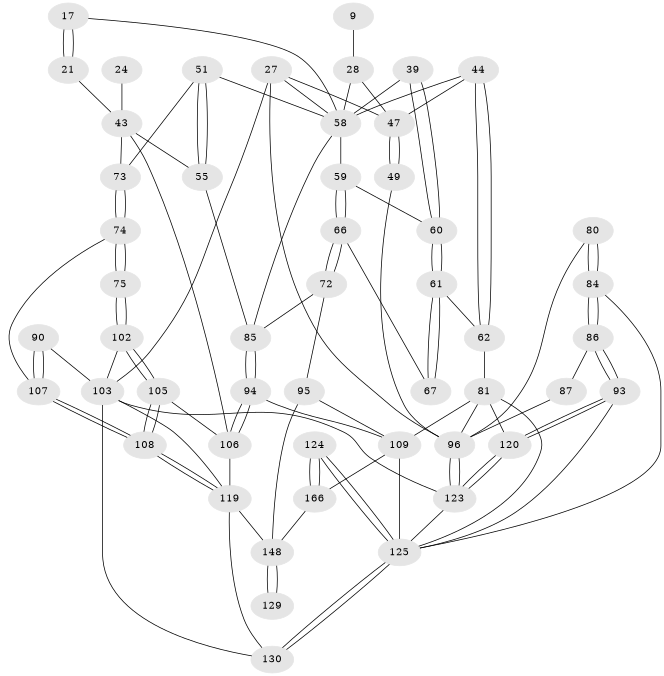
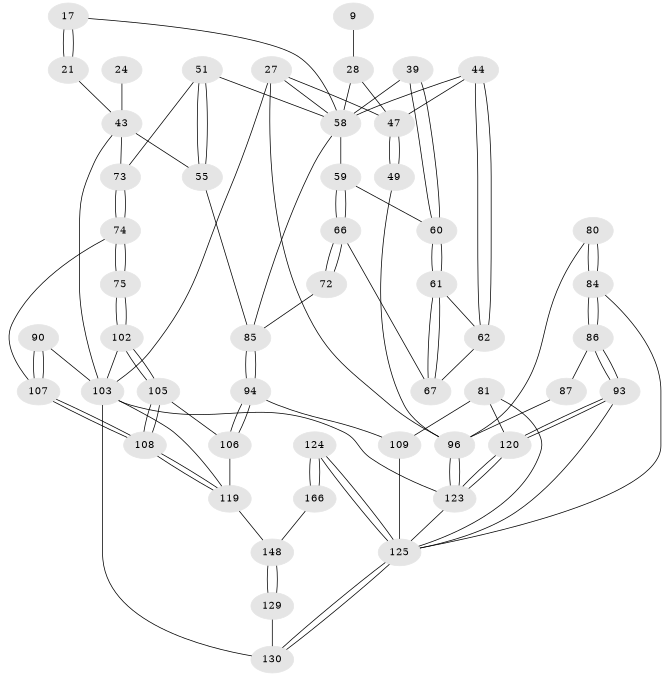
(188, 273) -> (79, 248)
(484, 365) -> (458, 365)
(304, 392) -> none
(470, 418) -> none
(357, 472) -> none
(234, 583) -> (272, 633)
